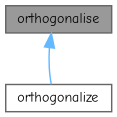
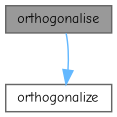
(49, 66) -> (68, 52)
